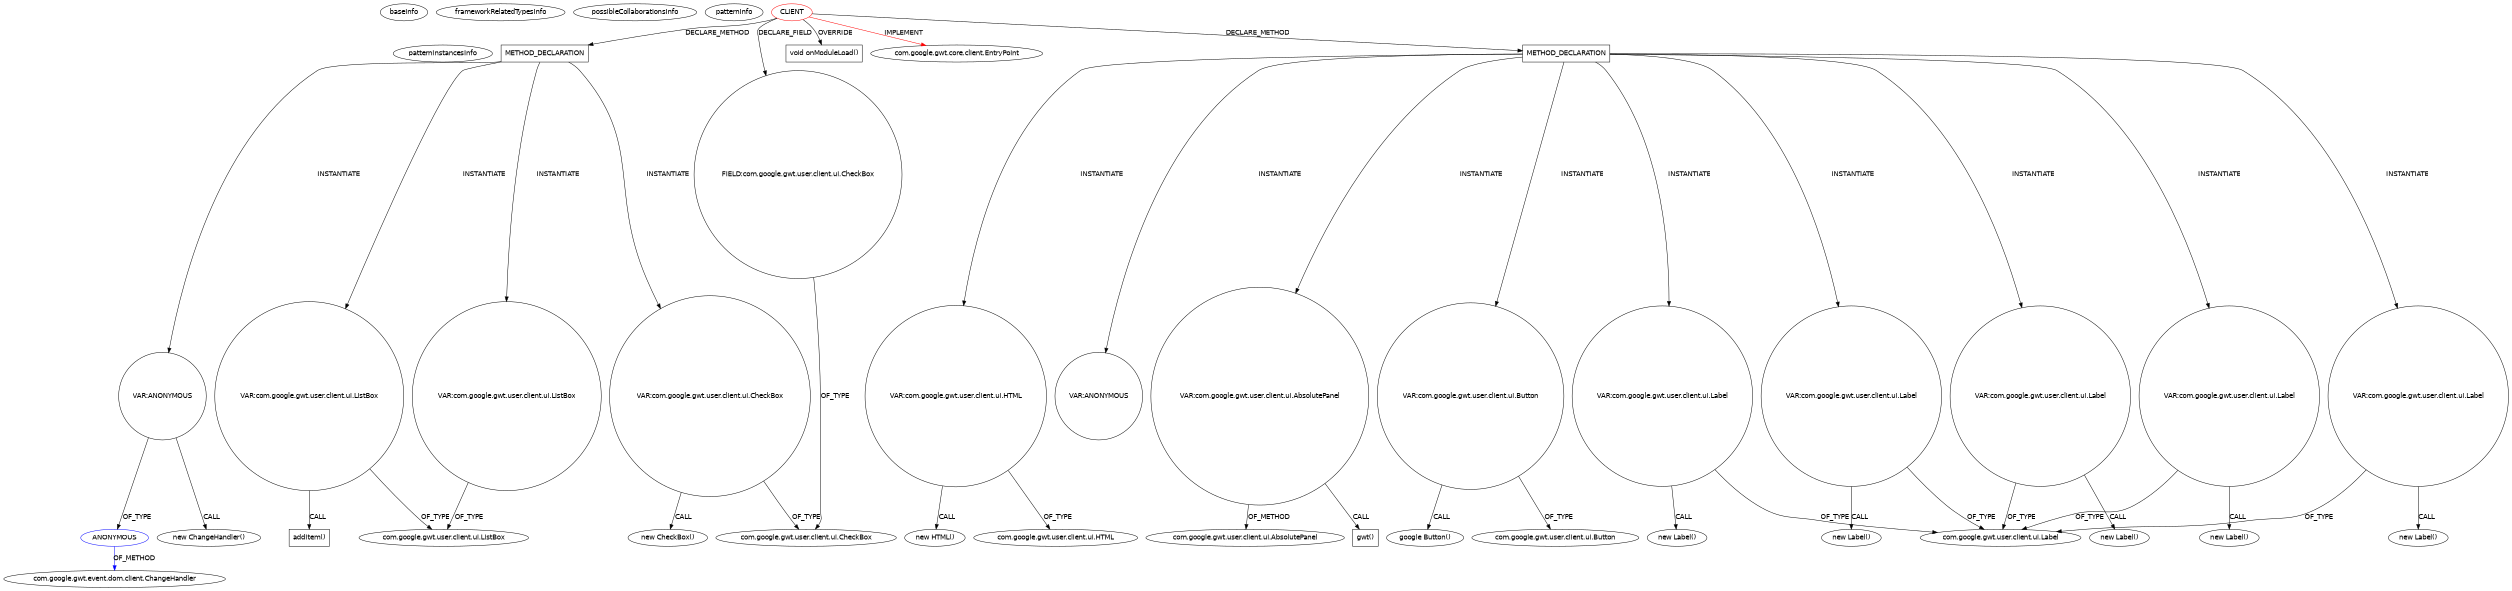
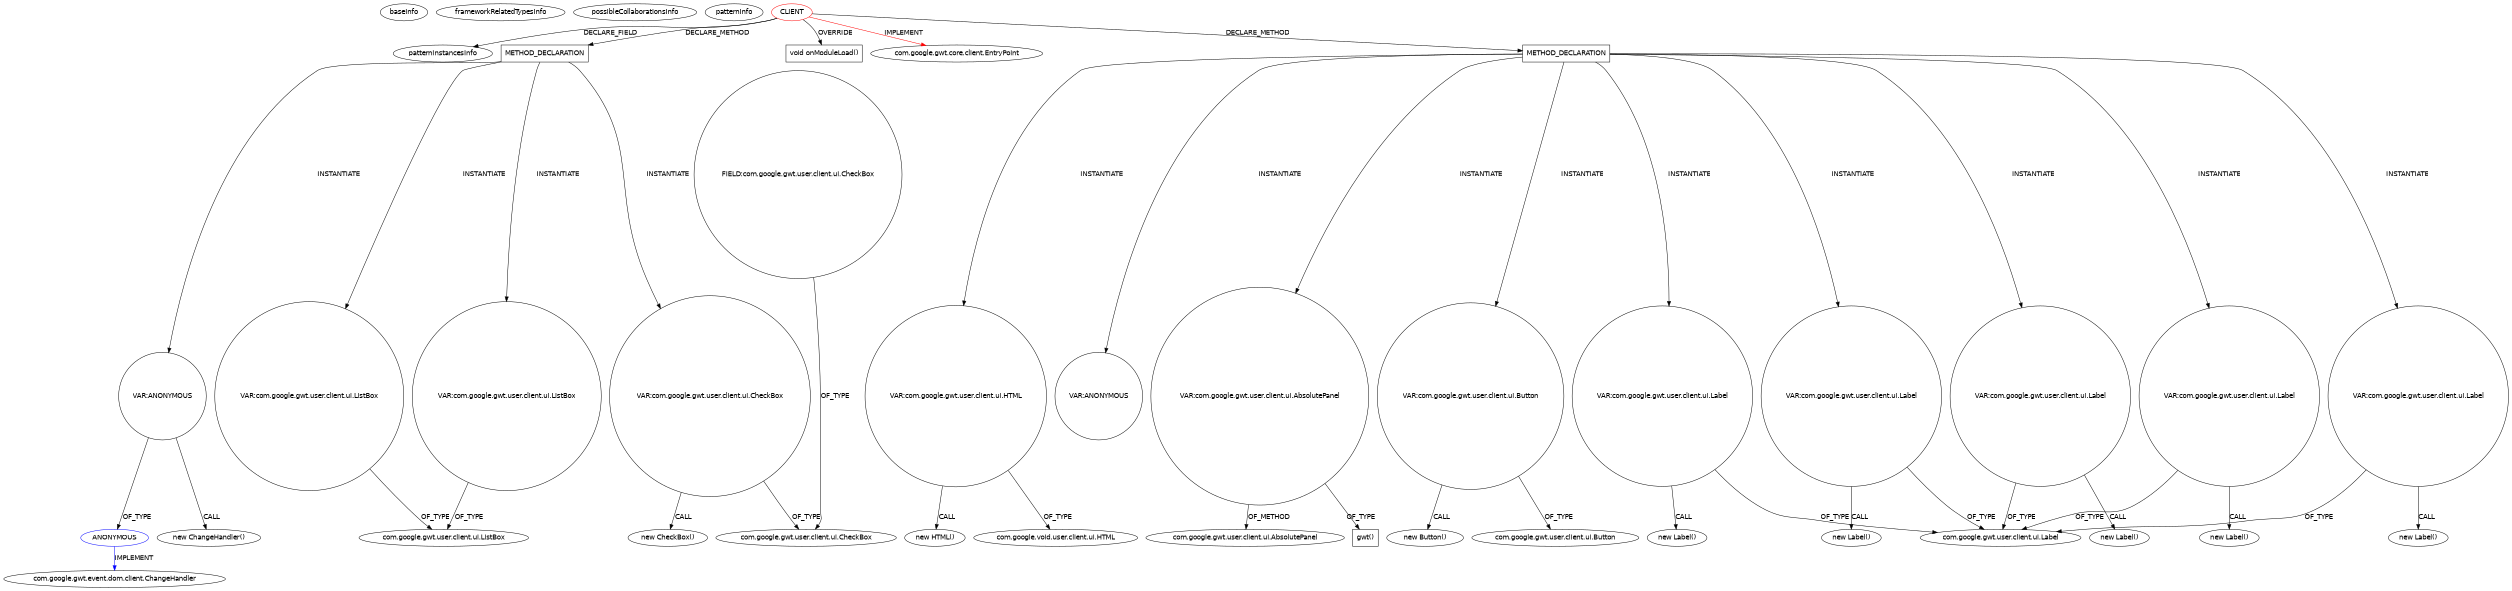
(759, 39) -> (627, 27)
(1361, 517) -> (1361, 517)
(309, 538) -> none
(1056, 538) -> (1056, 538)
(1425, 538) -> (1425, 538)
(134, 558) -> (134, 558)
